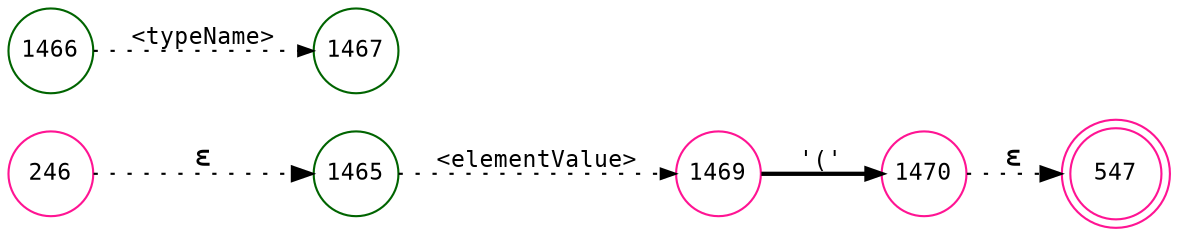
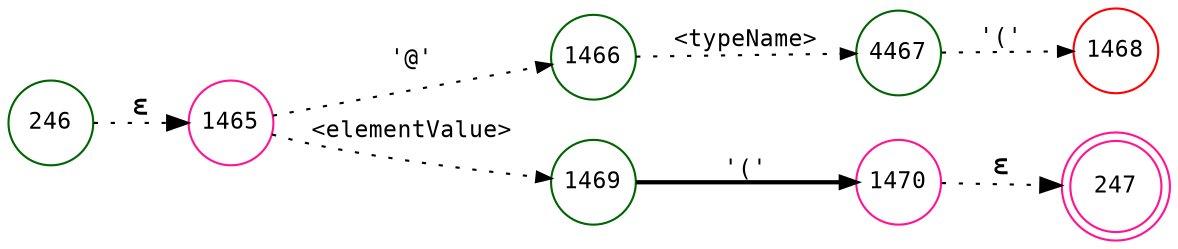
(356, 51) -> (899, 53)
none -> (1116, 51)
none -> (405, 91)
(51, 174) -> (51, 123)
(356, 174) -> (231, 123)
(718, 174) -> (593, 182)
(1116, 174) -> (1116, 187)
